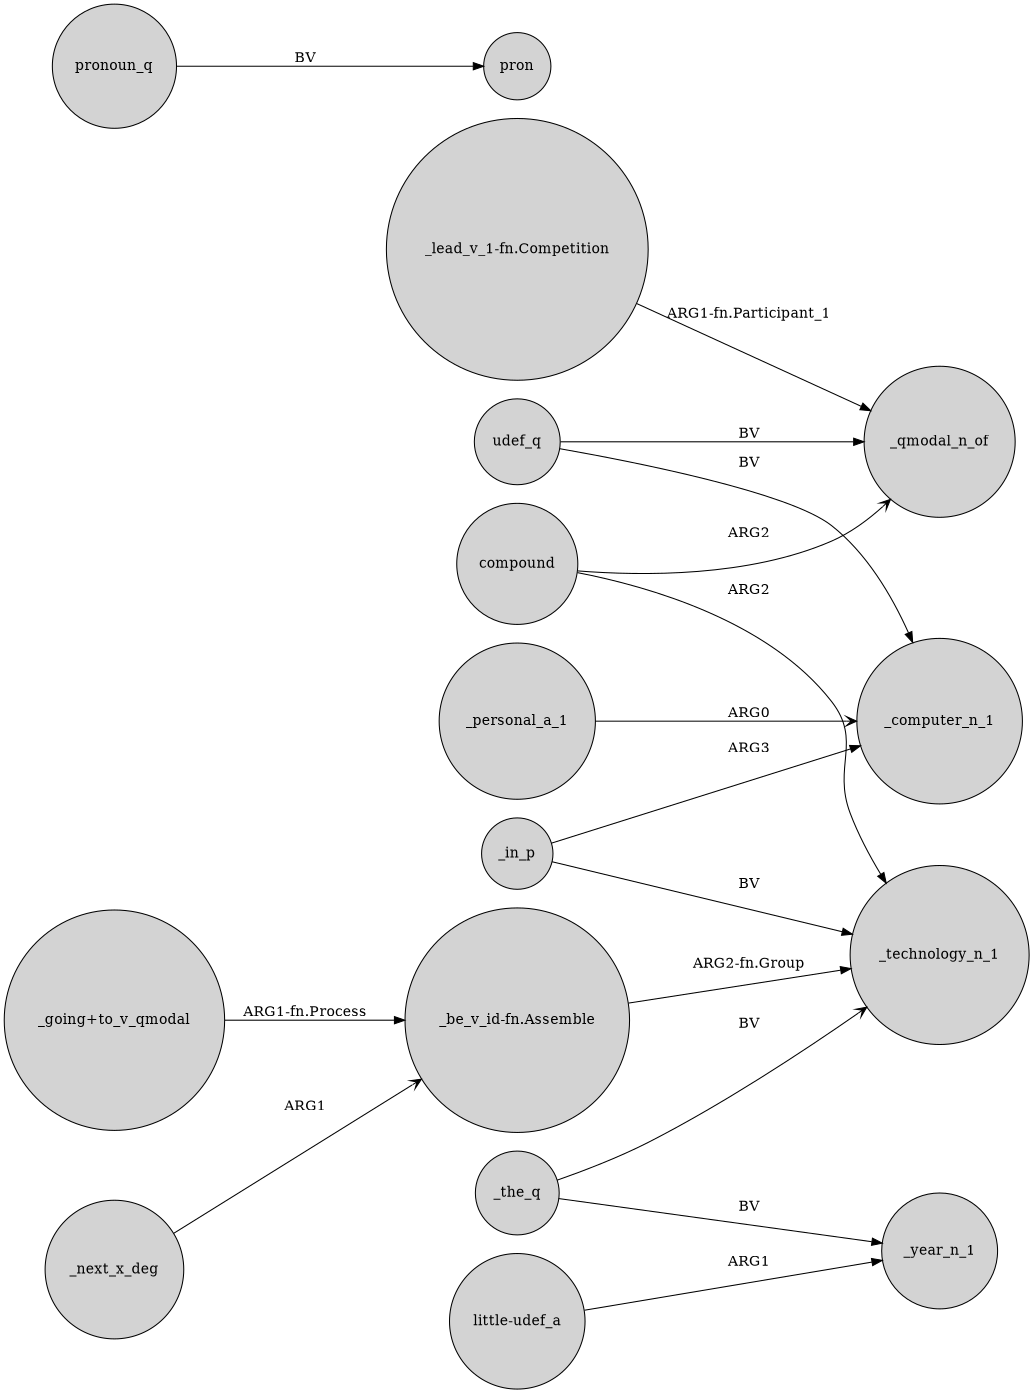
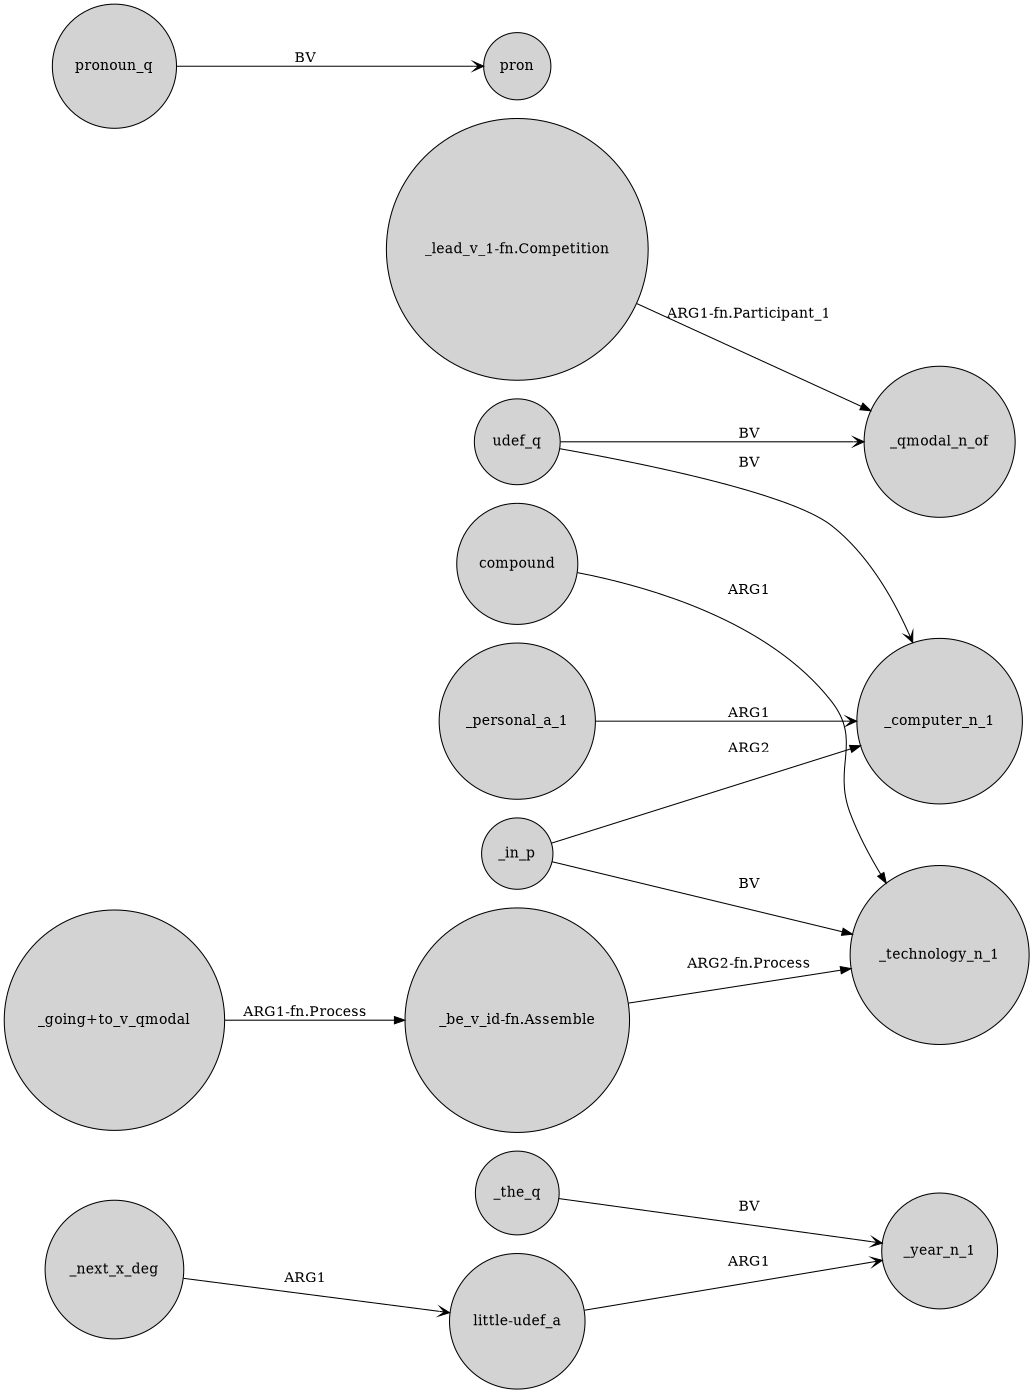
(325, 66) -> (325, 66)
(707, 442) -> (707, 442)
(763, 495) -> (763, 495)
(737, 567) -> none
(749, 590) -> (749, 590)
(749, 713) -> (749, 713)
(749, 749) -> (749, 749)
(749, 964) -> (749, 964)
(713, 1107) -> none
(293, 1159) -> (311, 1295)
(715, 1220) -> (715, 1220)
(728, 1286) -> (728, 1286)
